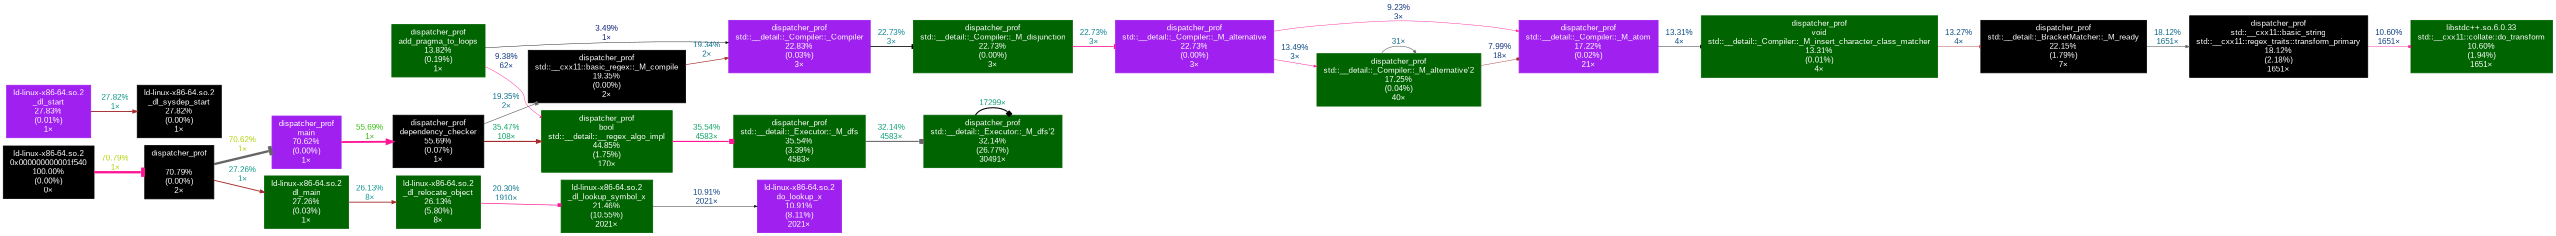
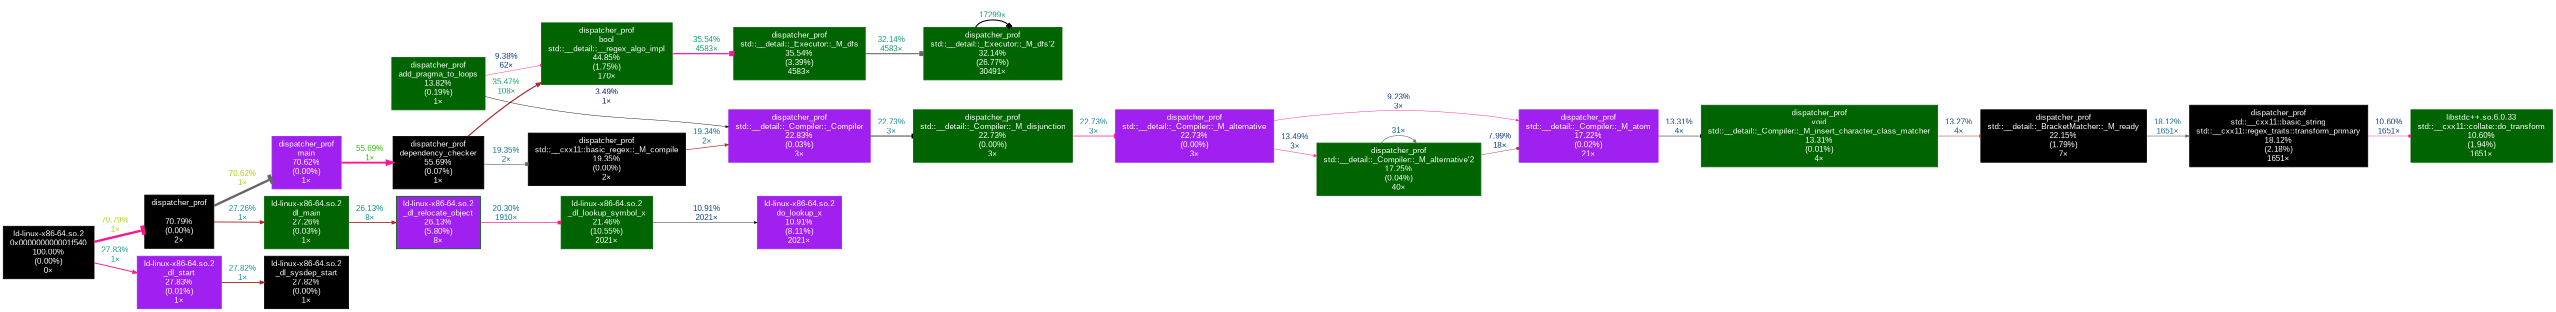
(438, 202) -> (438, 223)
none -> (113, 267)
